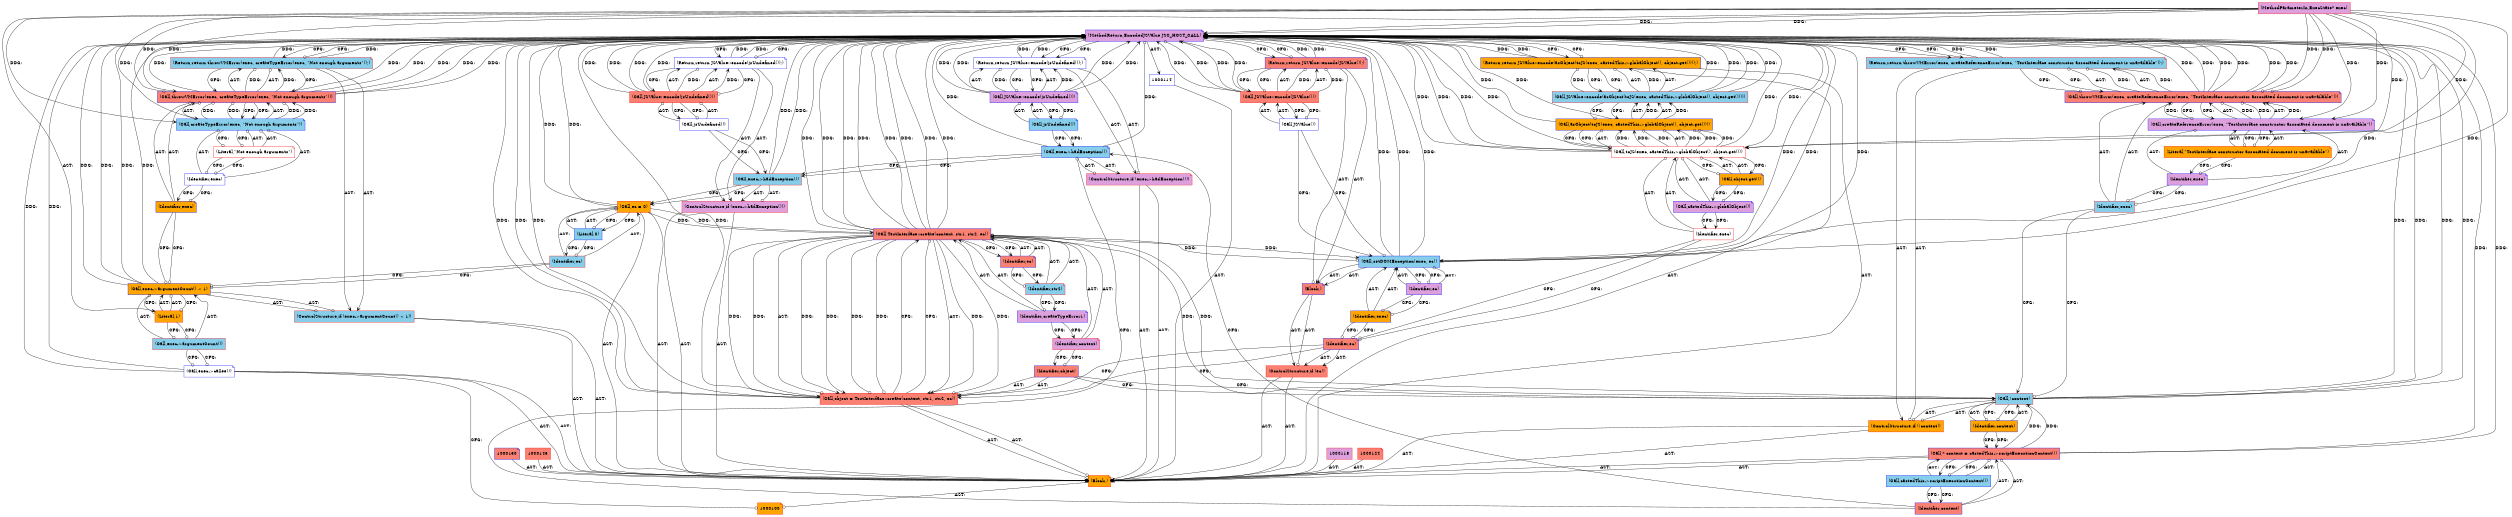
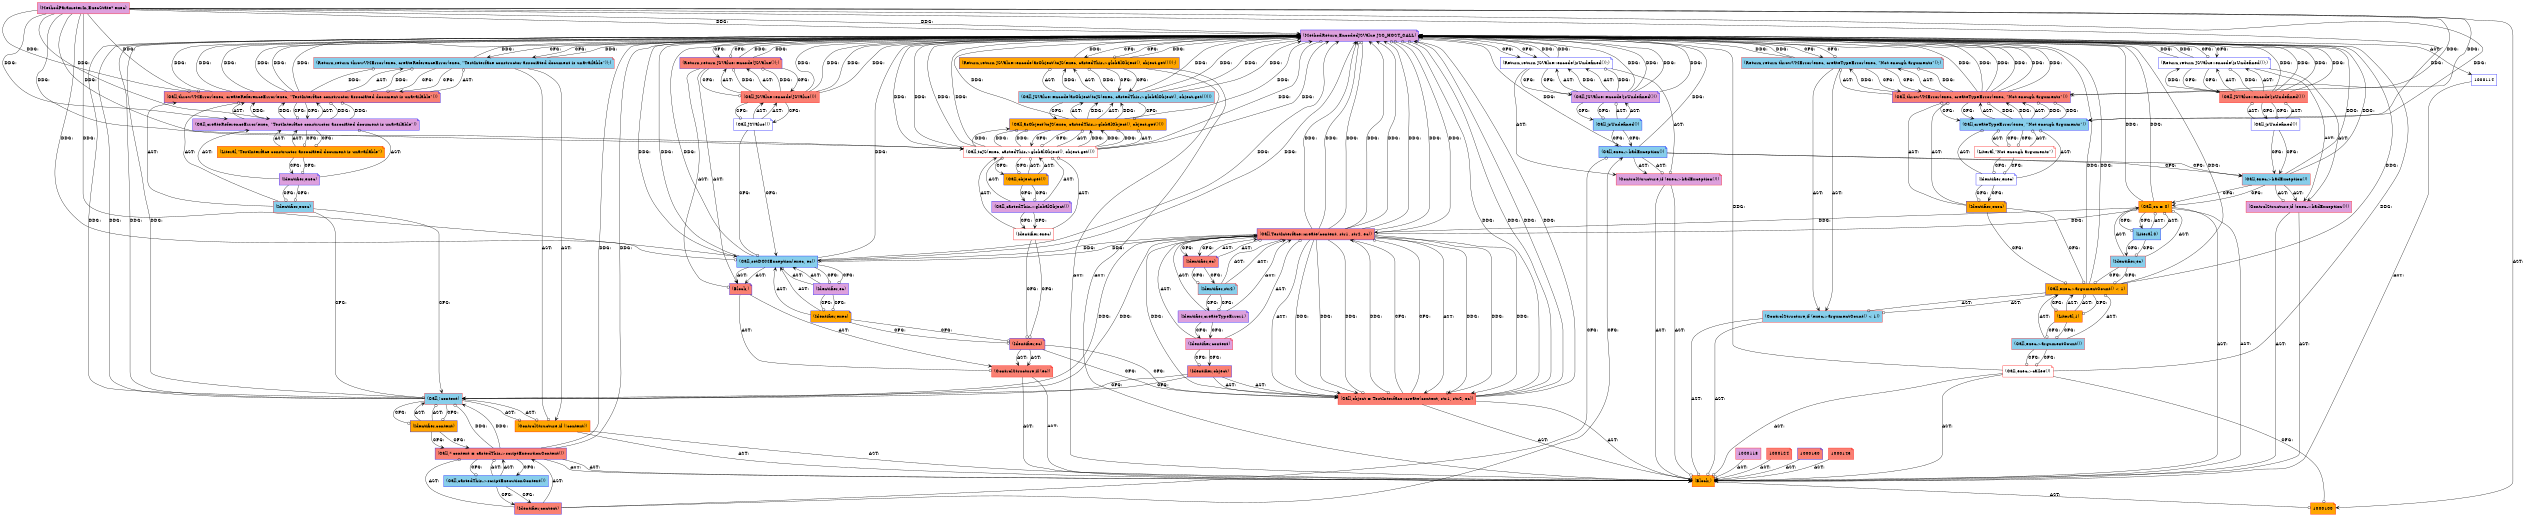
(944, 11) -> (1638, 11)
(1299, 125) -> (753, 125)
(209, 371) -> (2028, 371)
(538, 454) -> (1841, 454)
